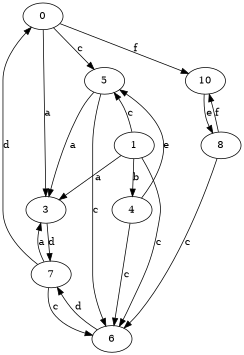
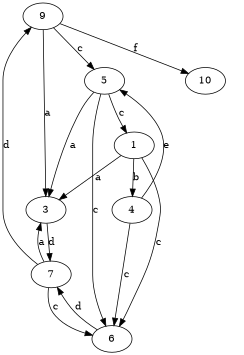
(43, 16) -> (43, 16)
(127, 115) -> (115, 111)
(221, 145) -> none
